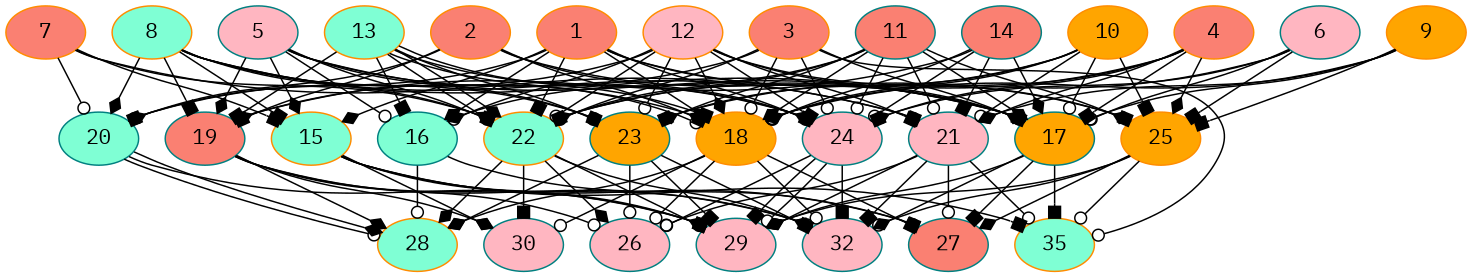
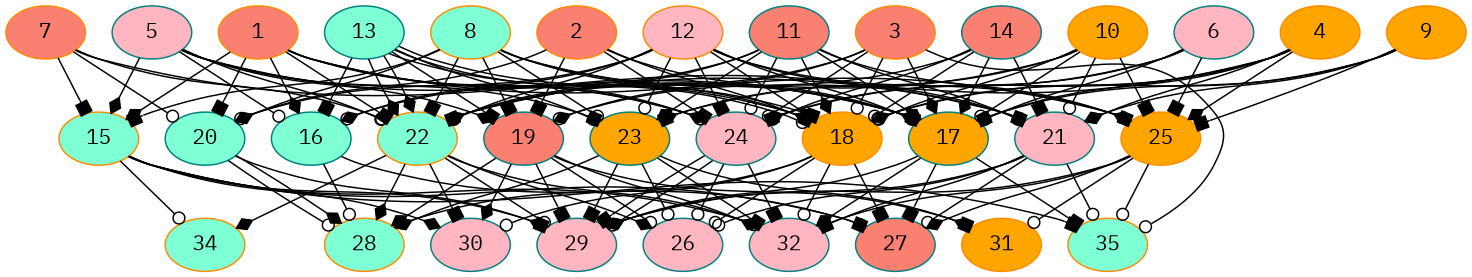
(364, 32) -> (364, 32)
(1214, 32) -> (1320, 32)
none -> (205, 245)
none -> (1002, 245)
